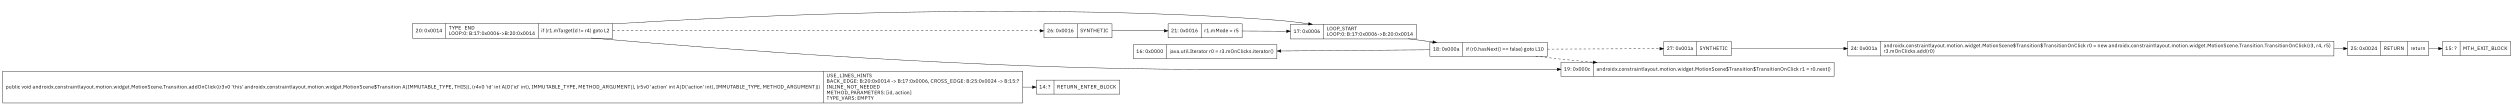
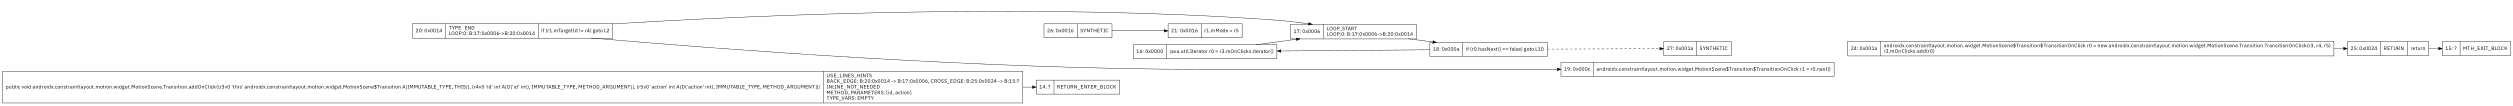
(826, 31) -> none
(1264, 31) -> (1276, 42)
(1788, 49) -> none
(1564, 60) -> none
